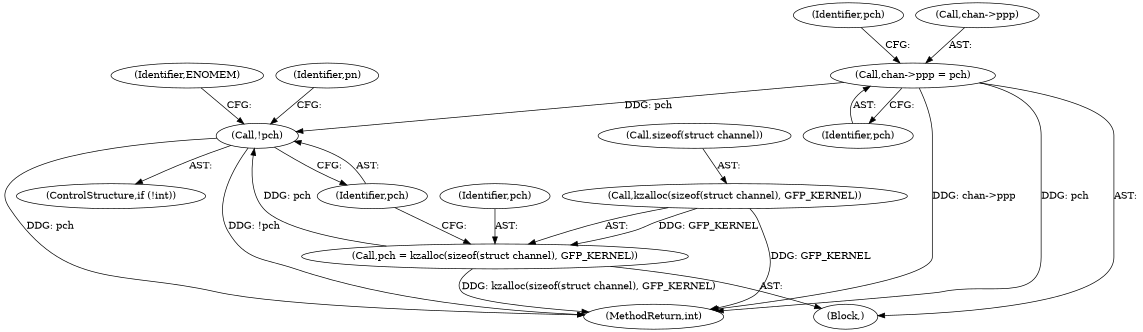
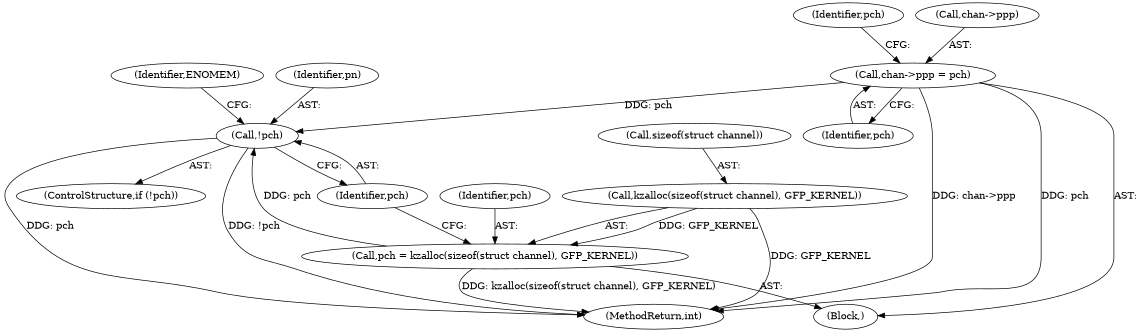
(311, 106) -> (311, 106)
(111, 196) -> (111, 196)
